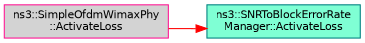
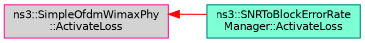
(182, 29) -> (193, 14)
